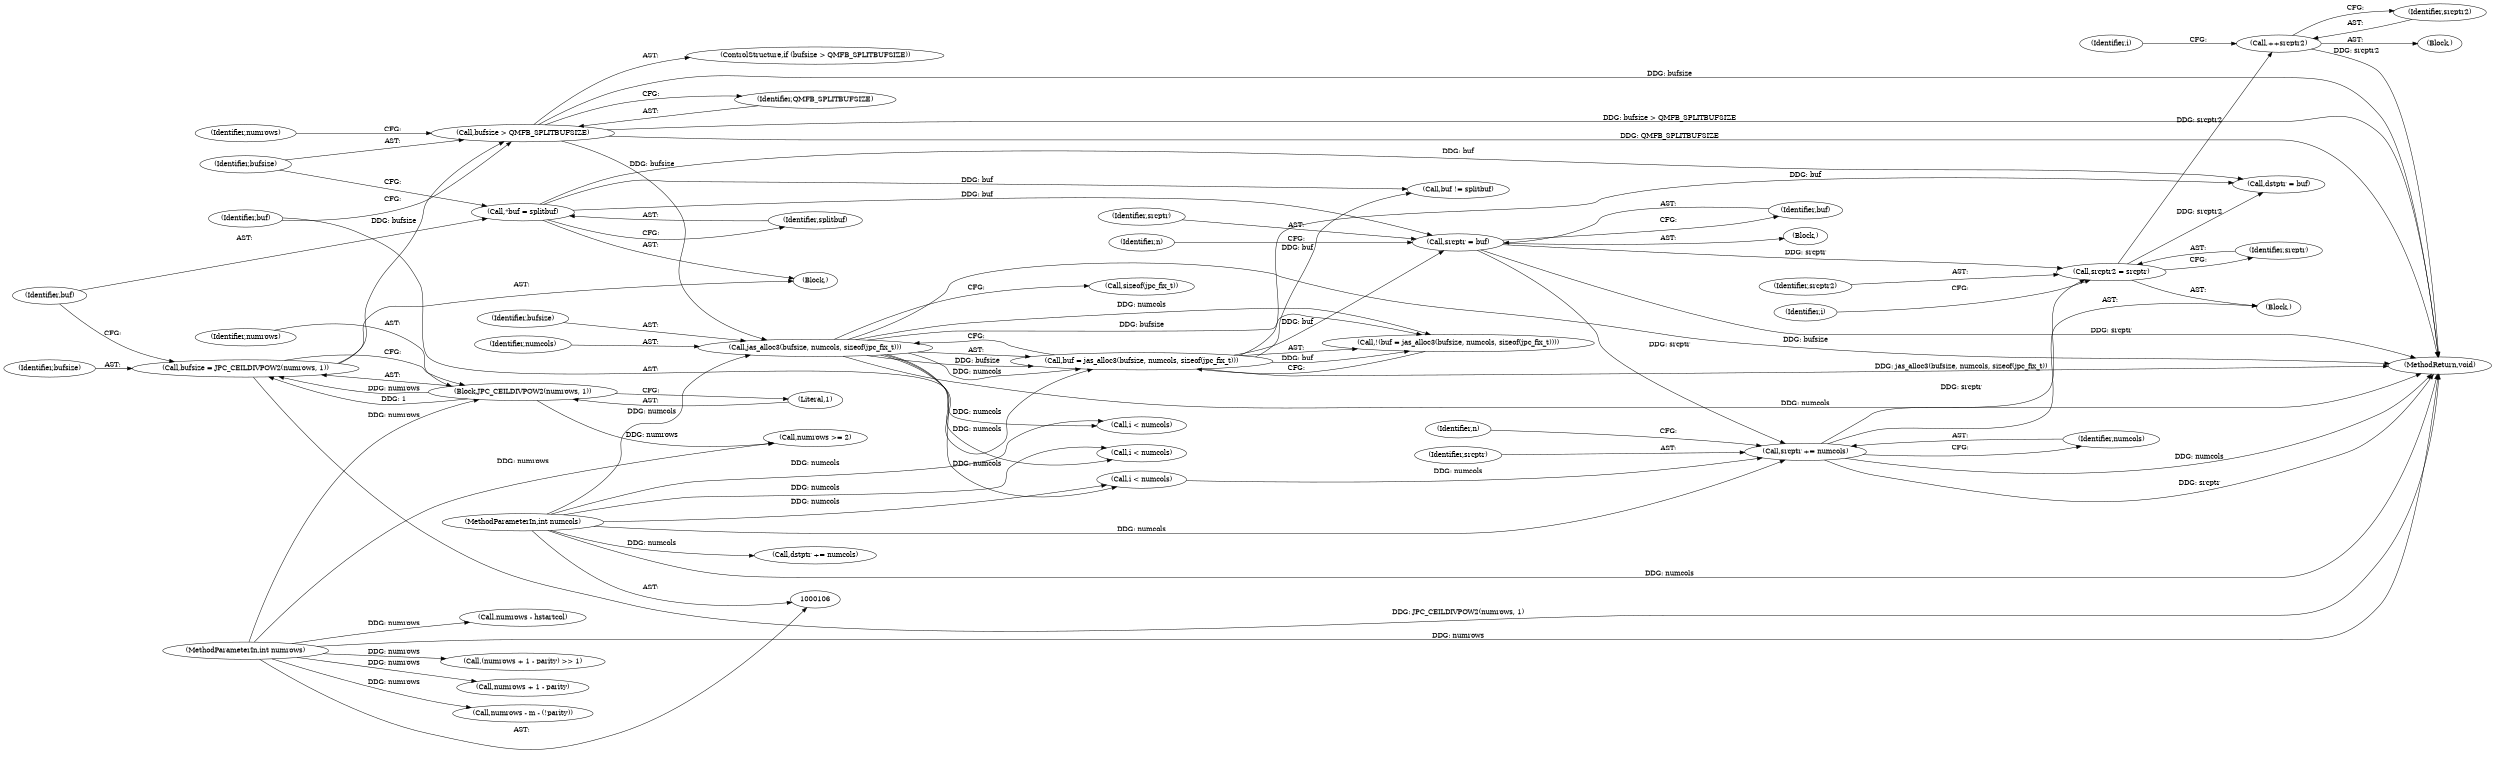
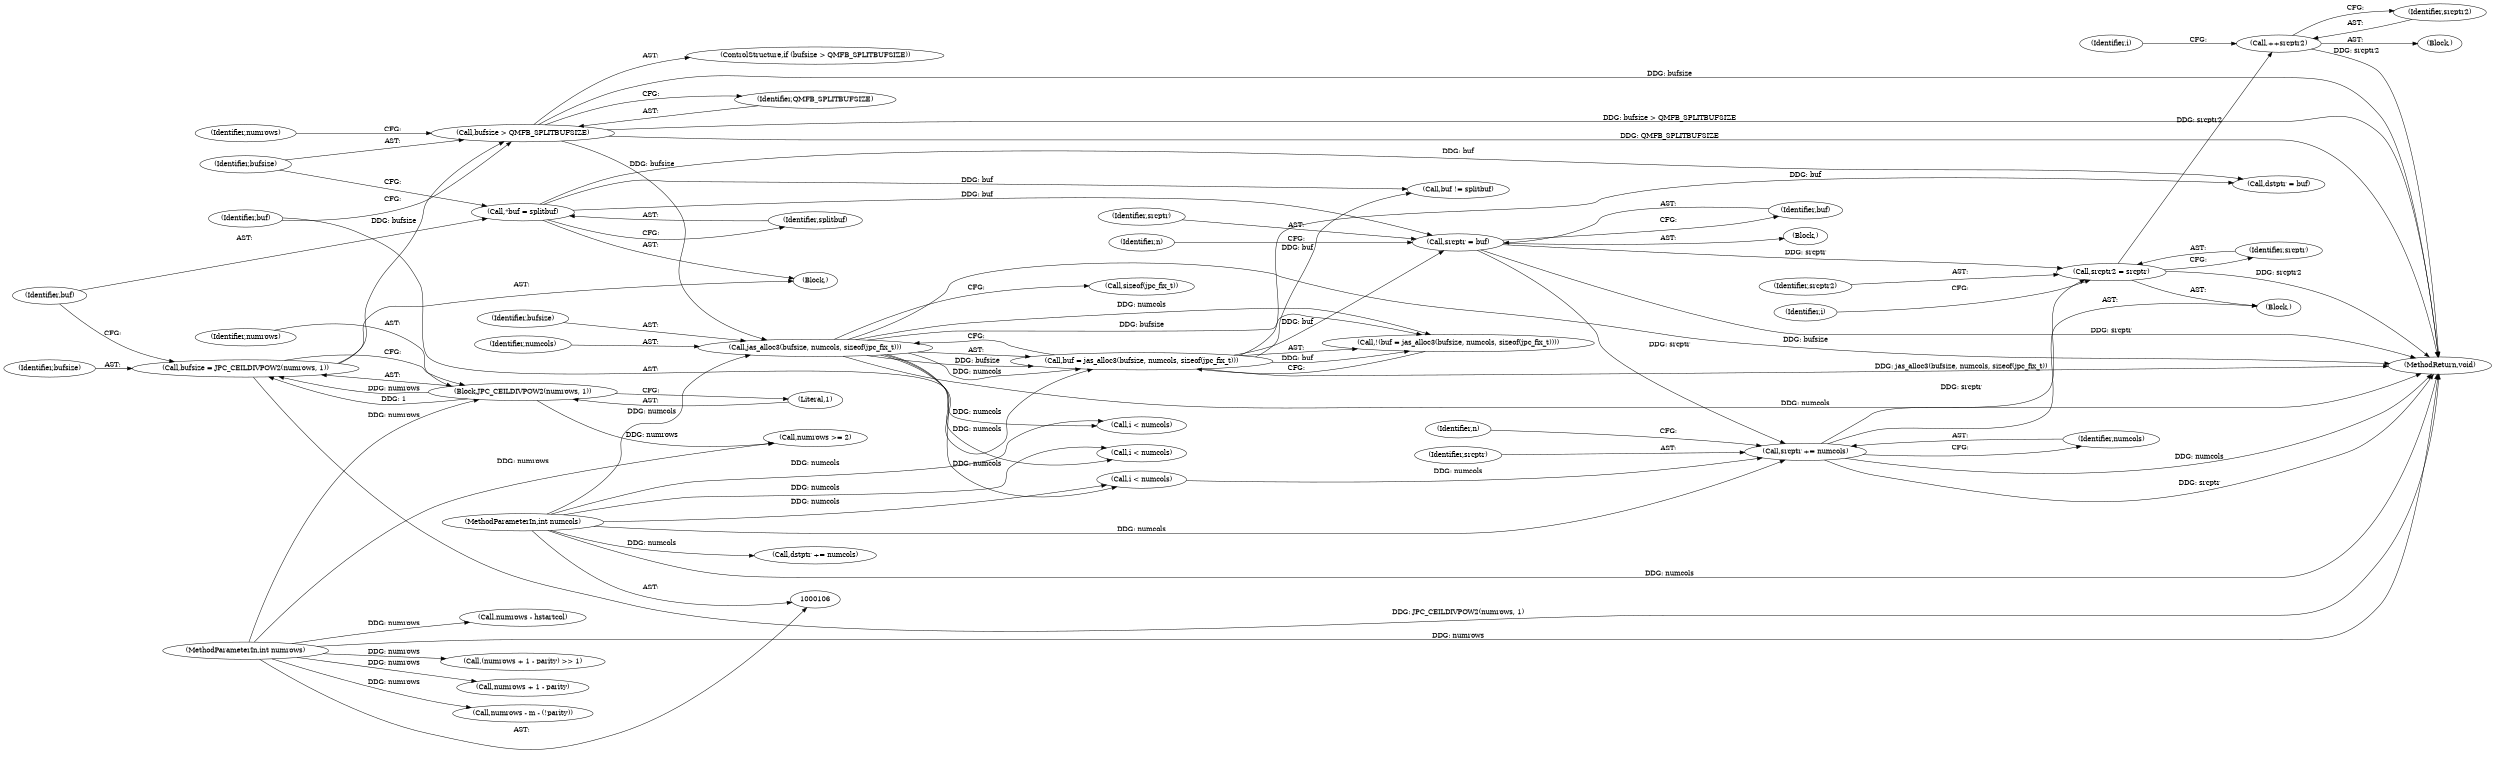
(2193, 229) -> (2304, 288)
